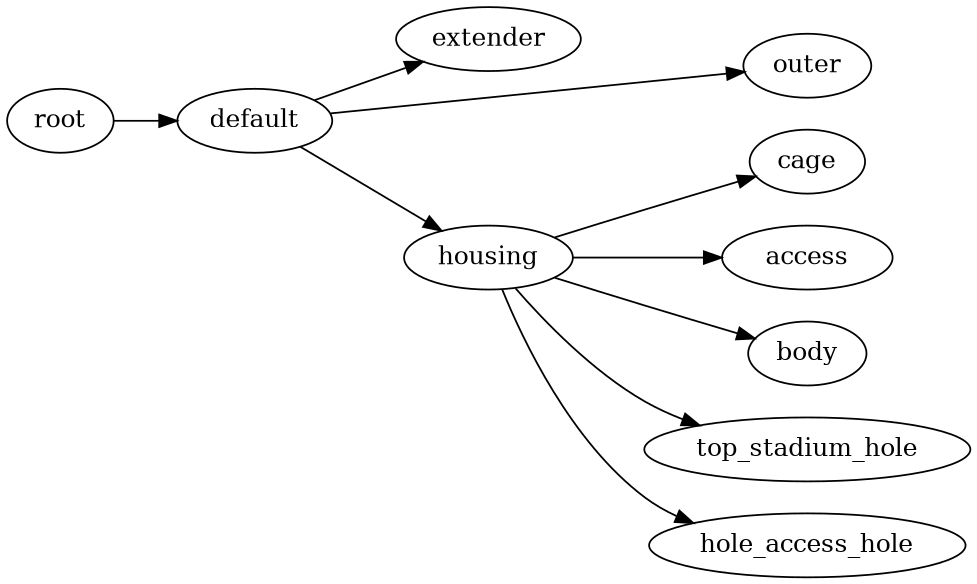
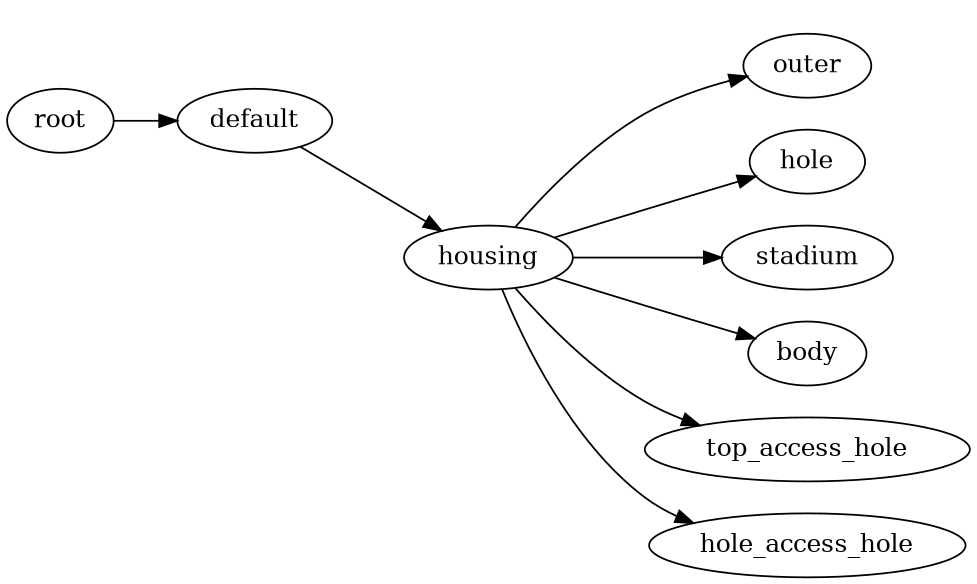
(488, 39) -> none
(528, 94) -> (611, 136)
(807, 162) -> (807, 162)
(807, 258) -> (807, 258)
(807, 449) -> (807, 449)
